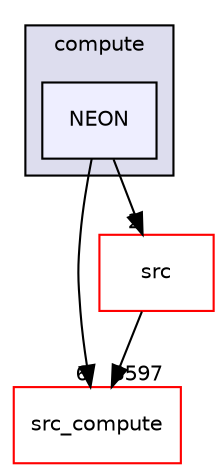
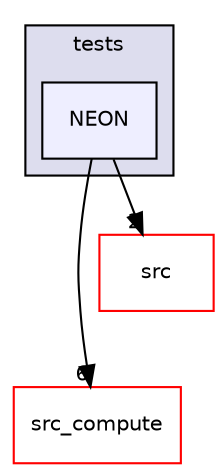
(99, 45) -> (99, 45)
(131, 339) -> none
